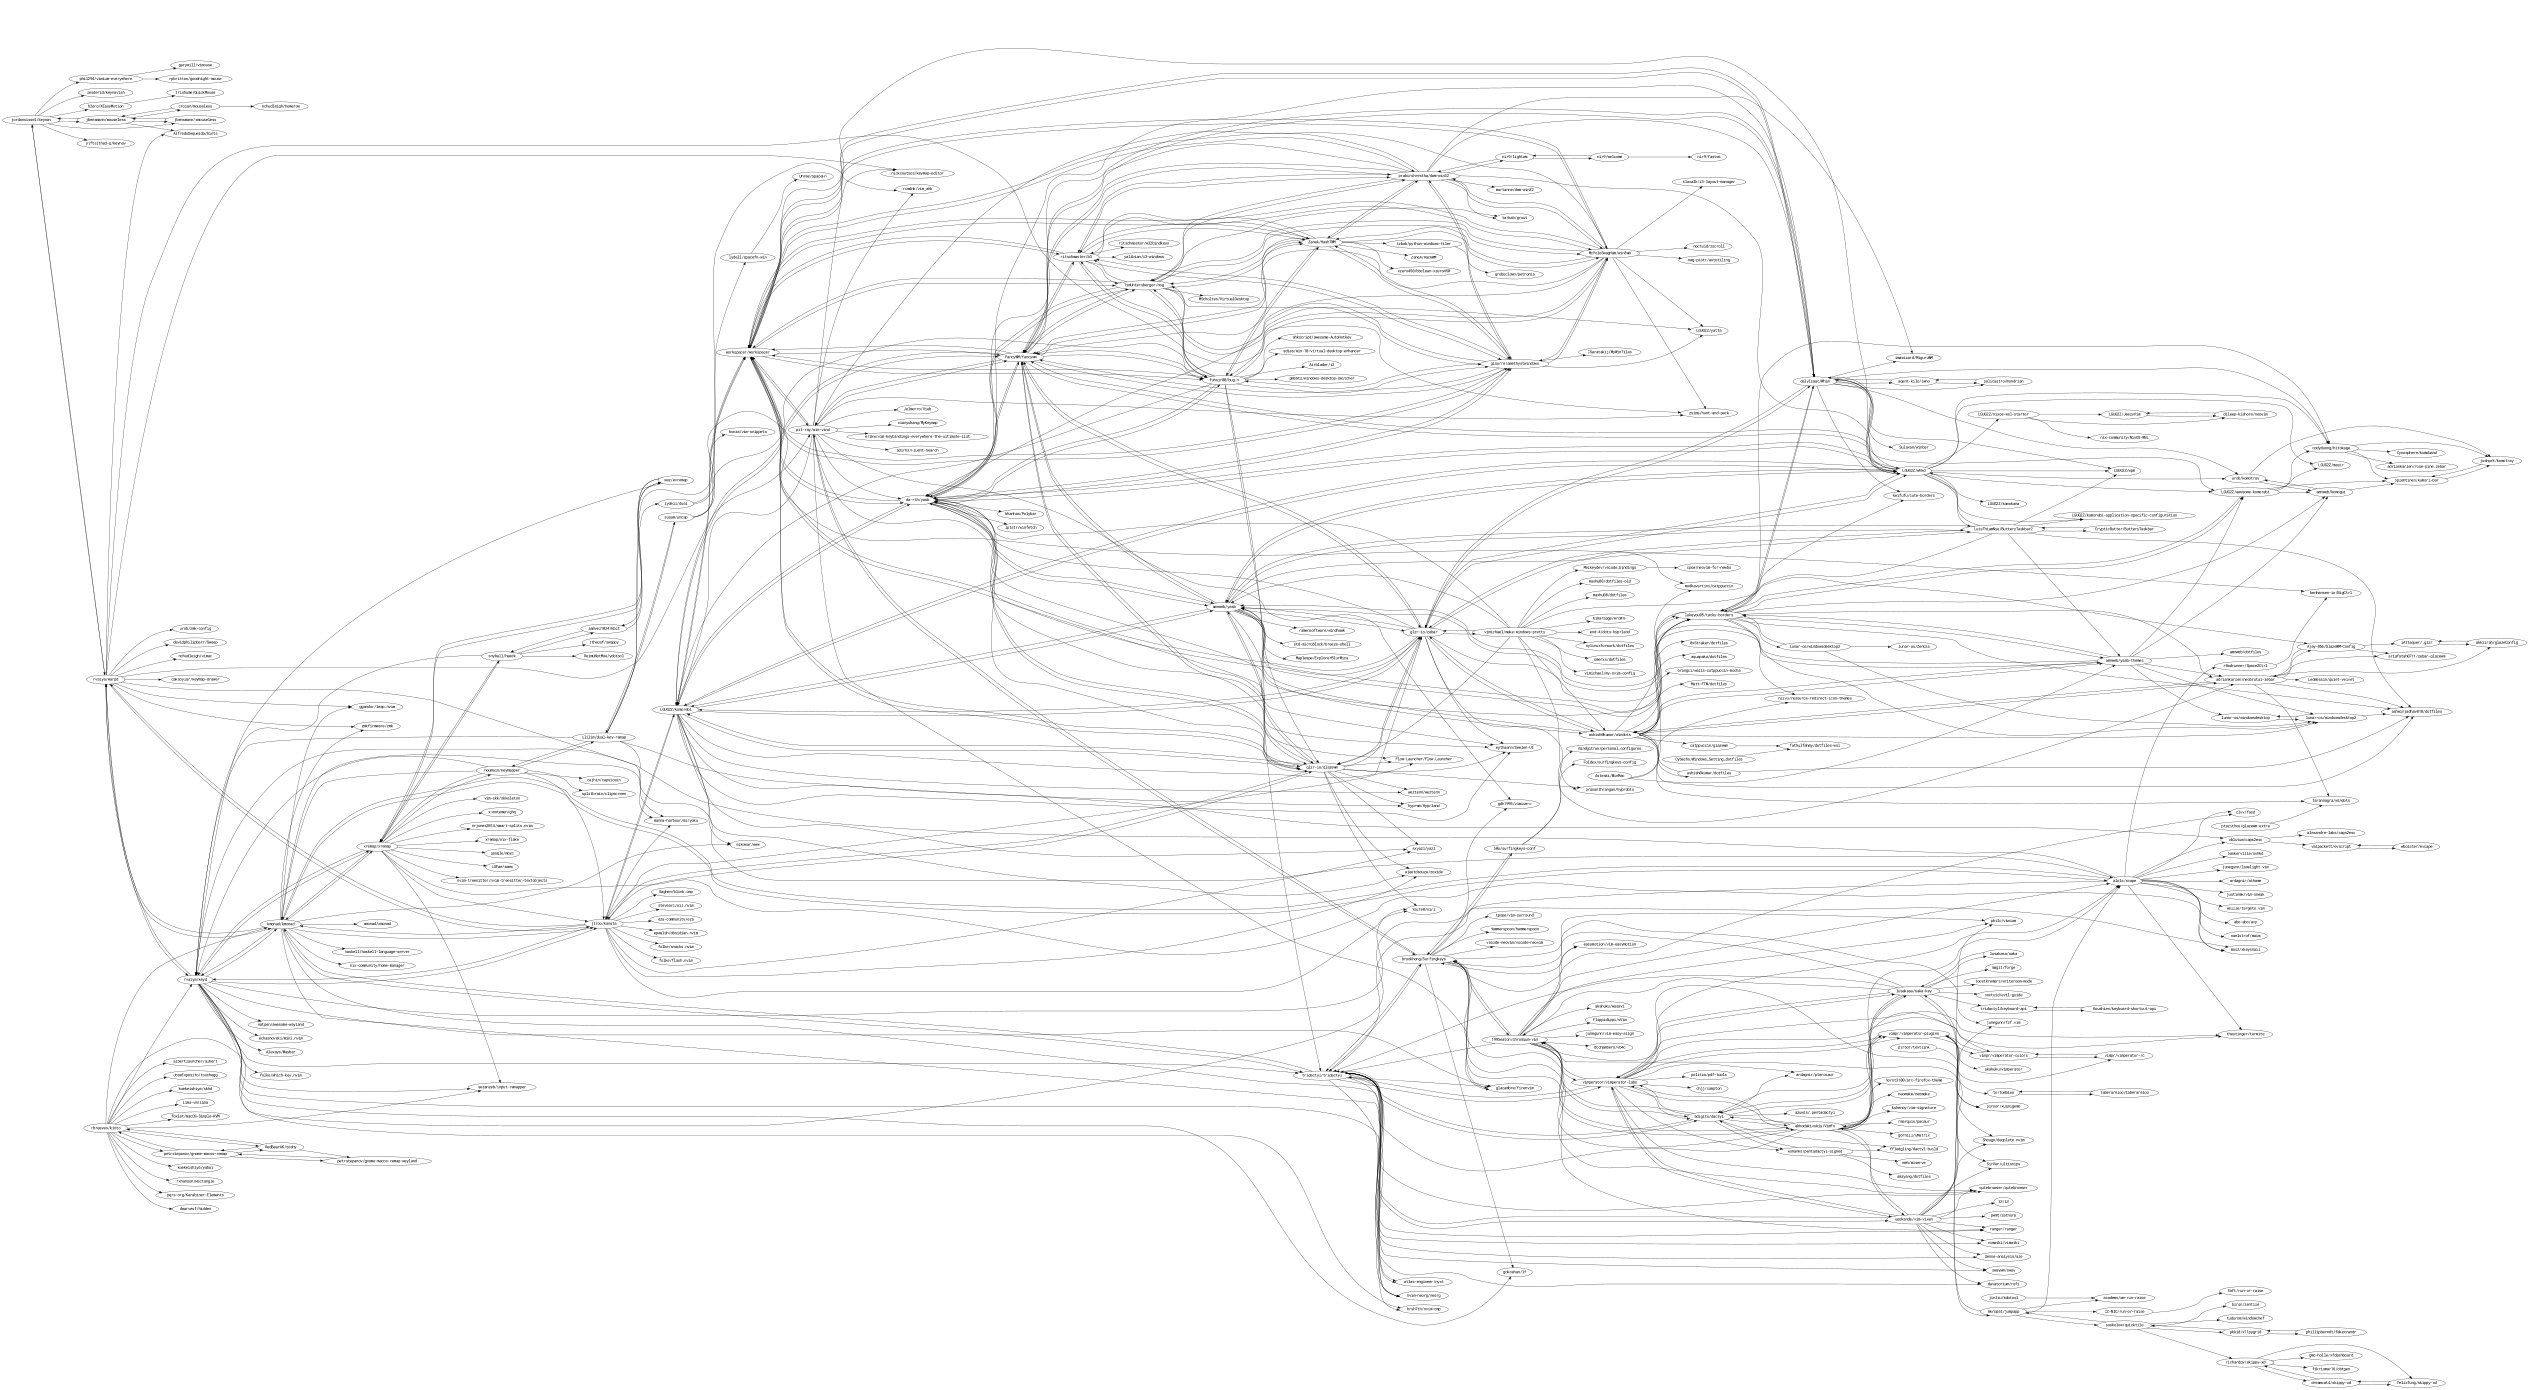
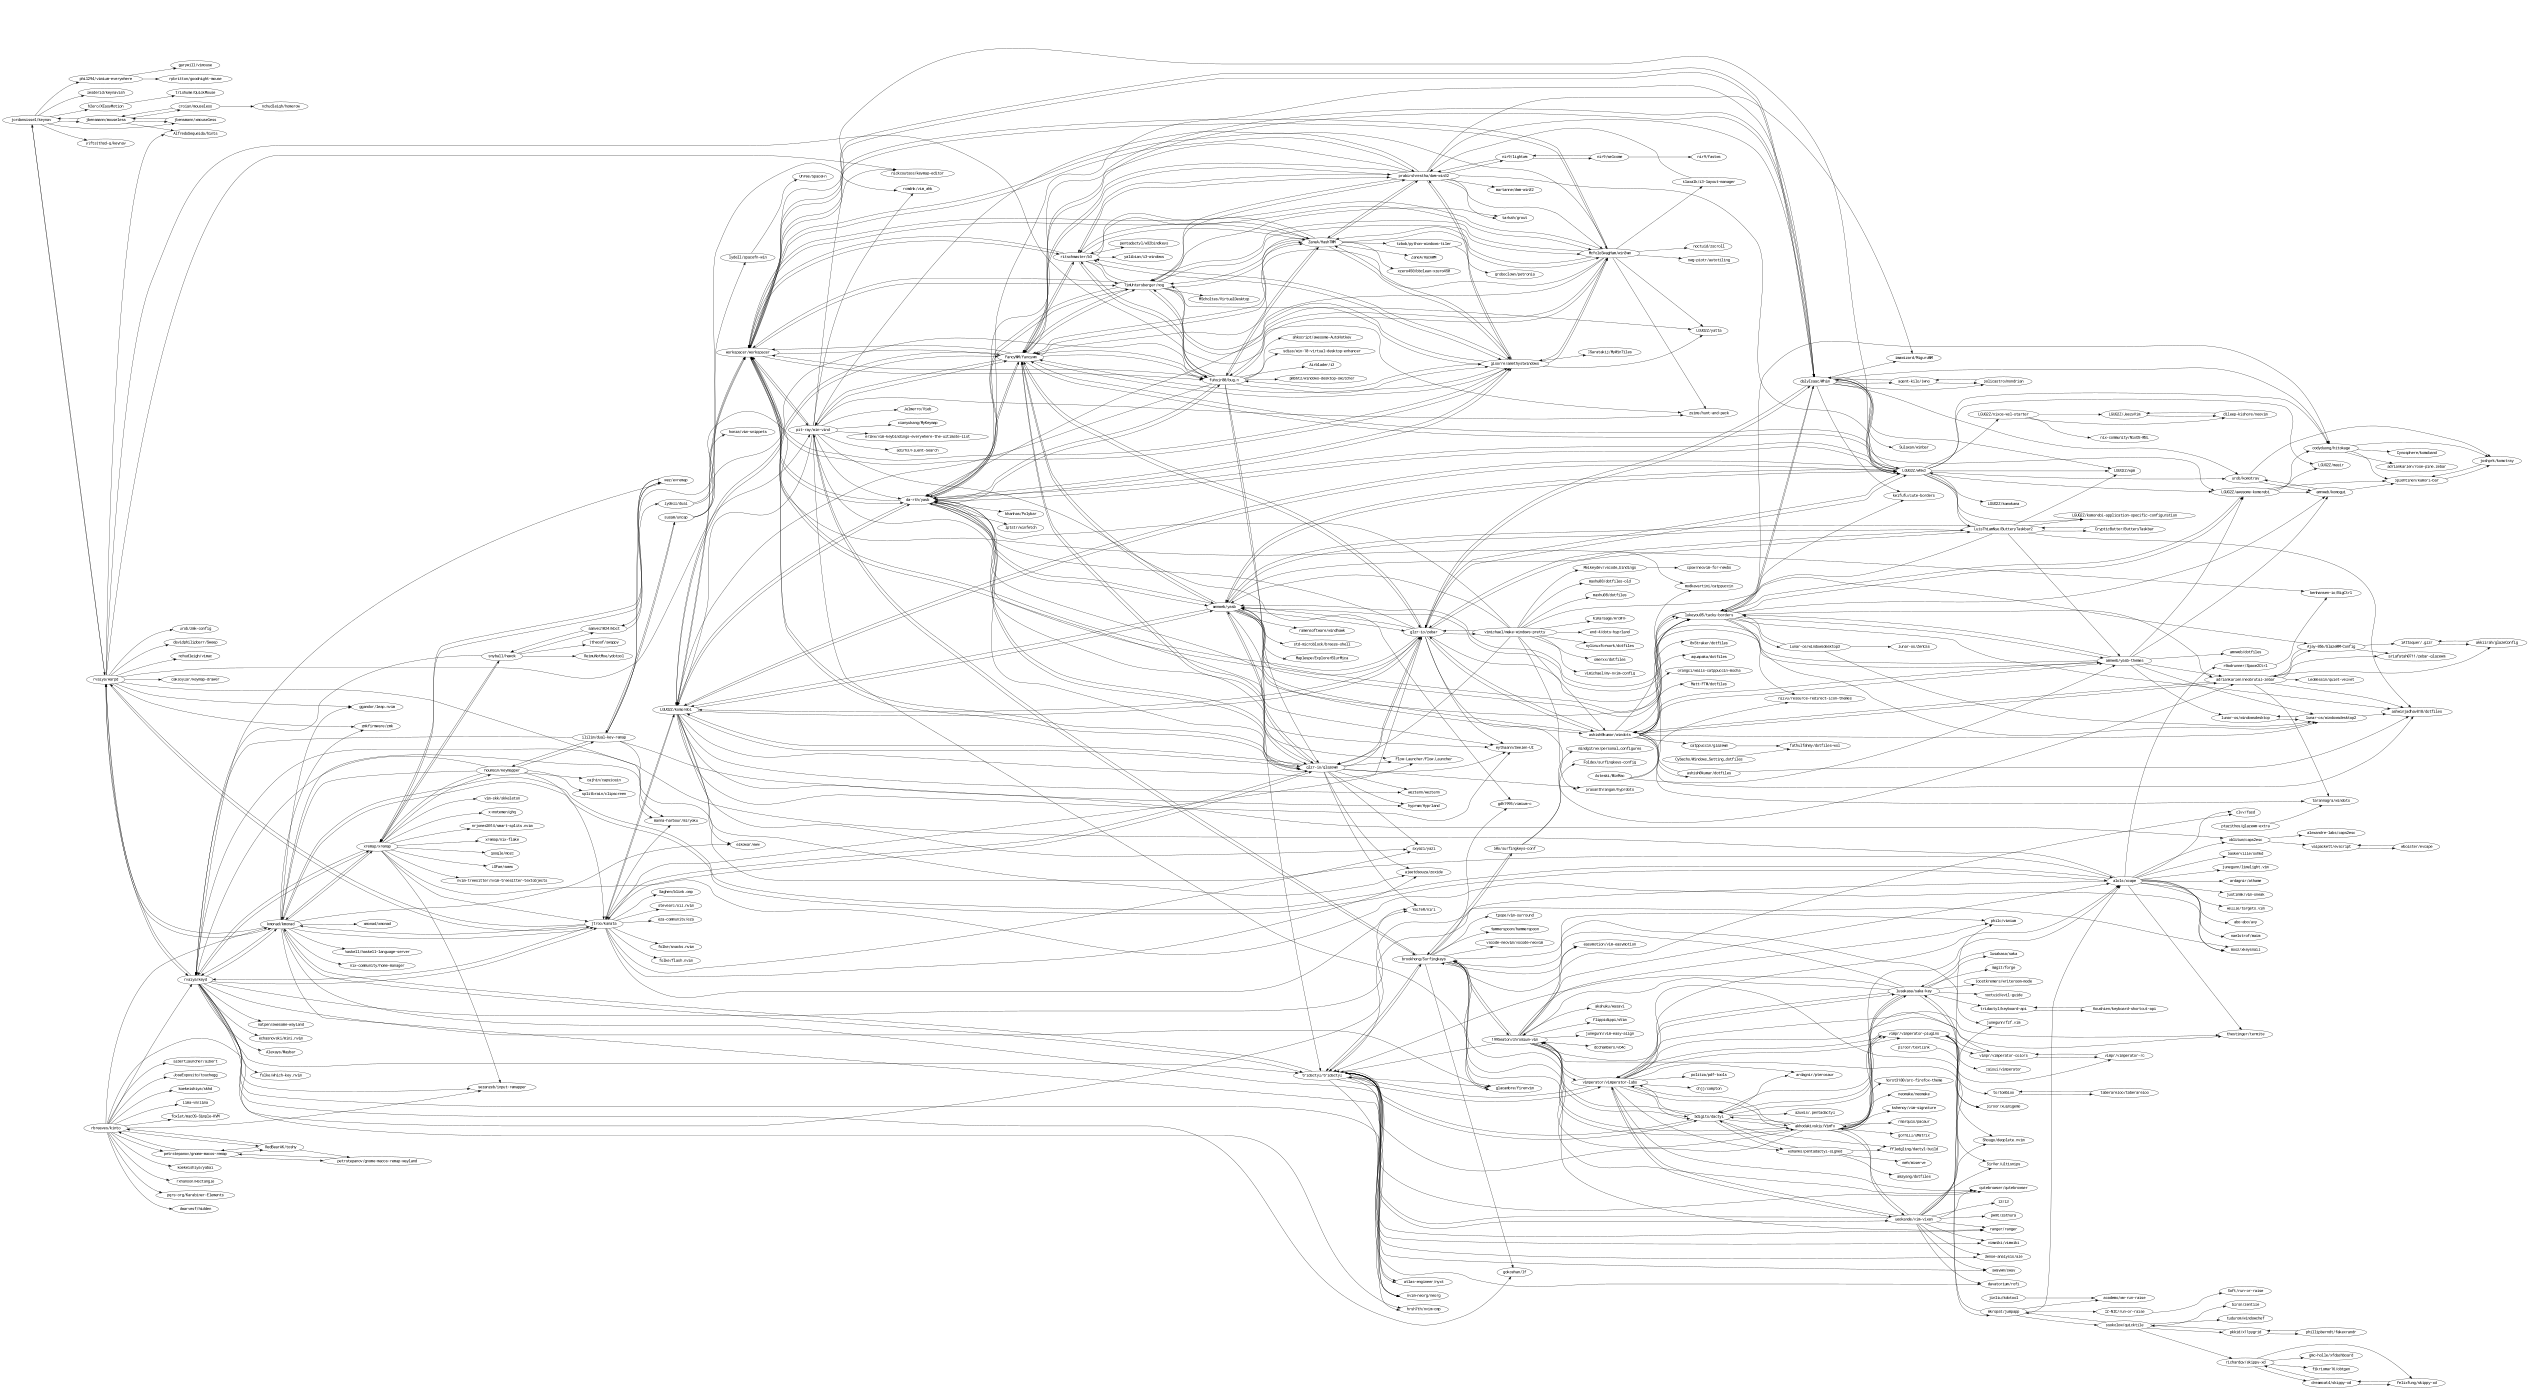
(1534, 203) -> (1566, 129)
(1144, 243) -> (1144, 243)
(676, 933) -> none
(2003, 1069) -> (2003, 1069)
